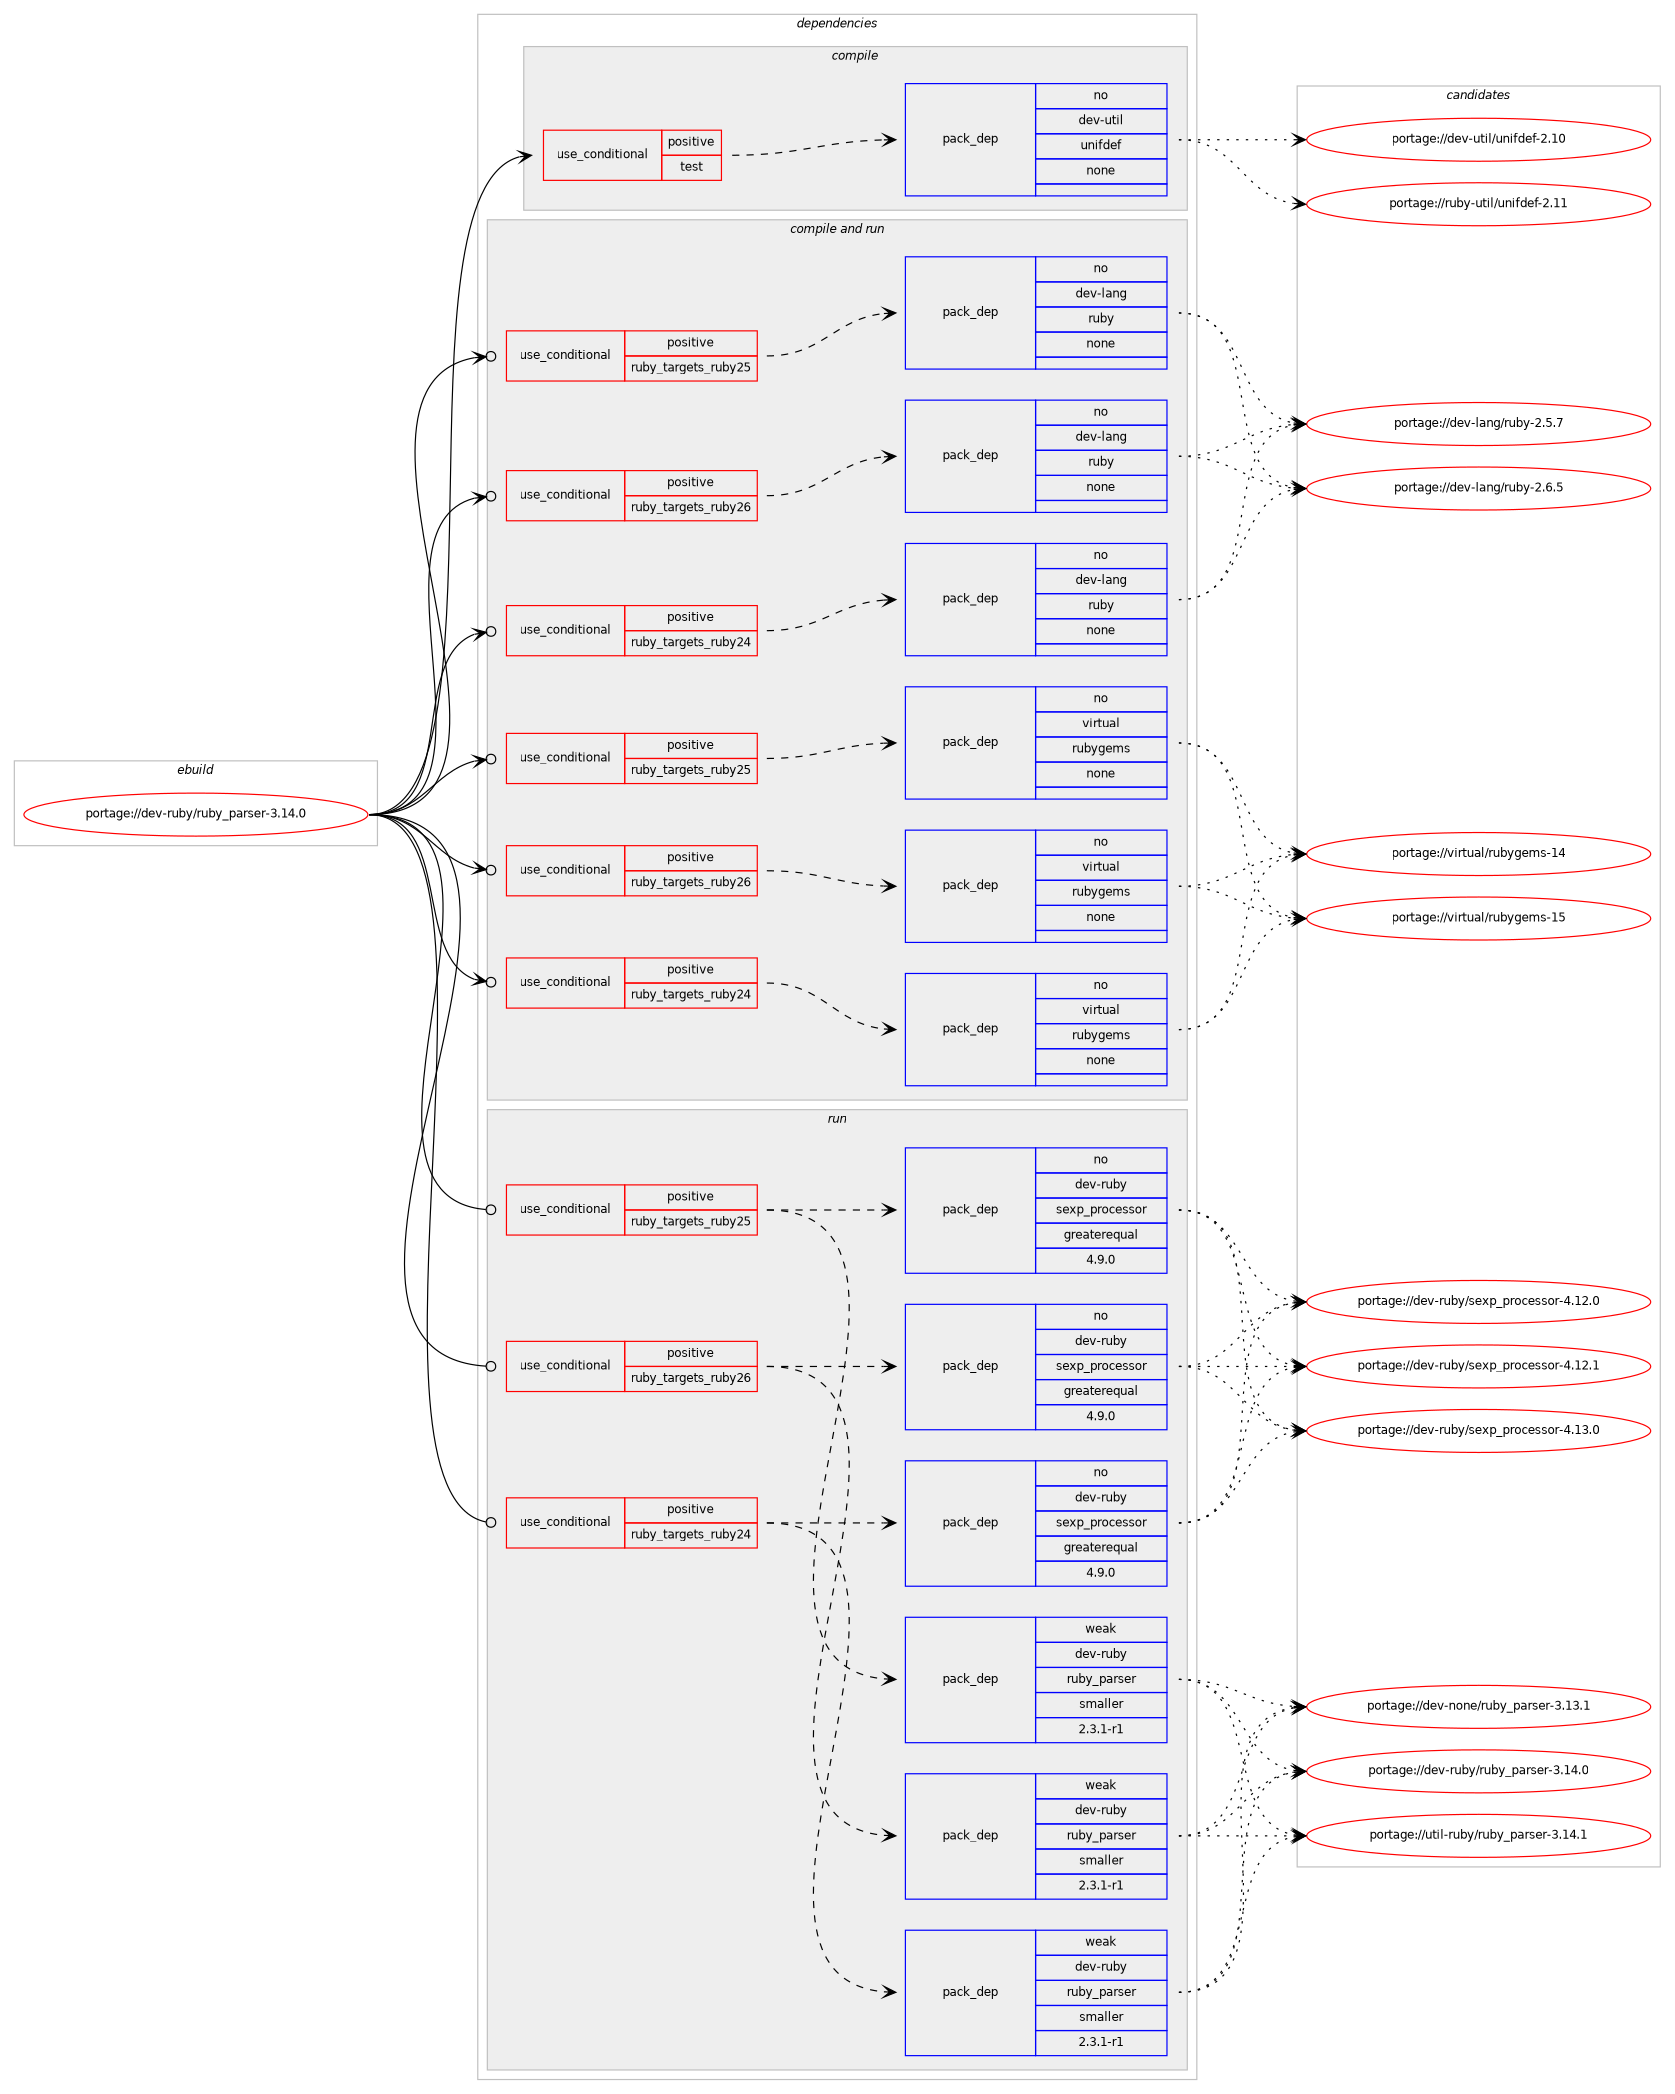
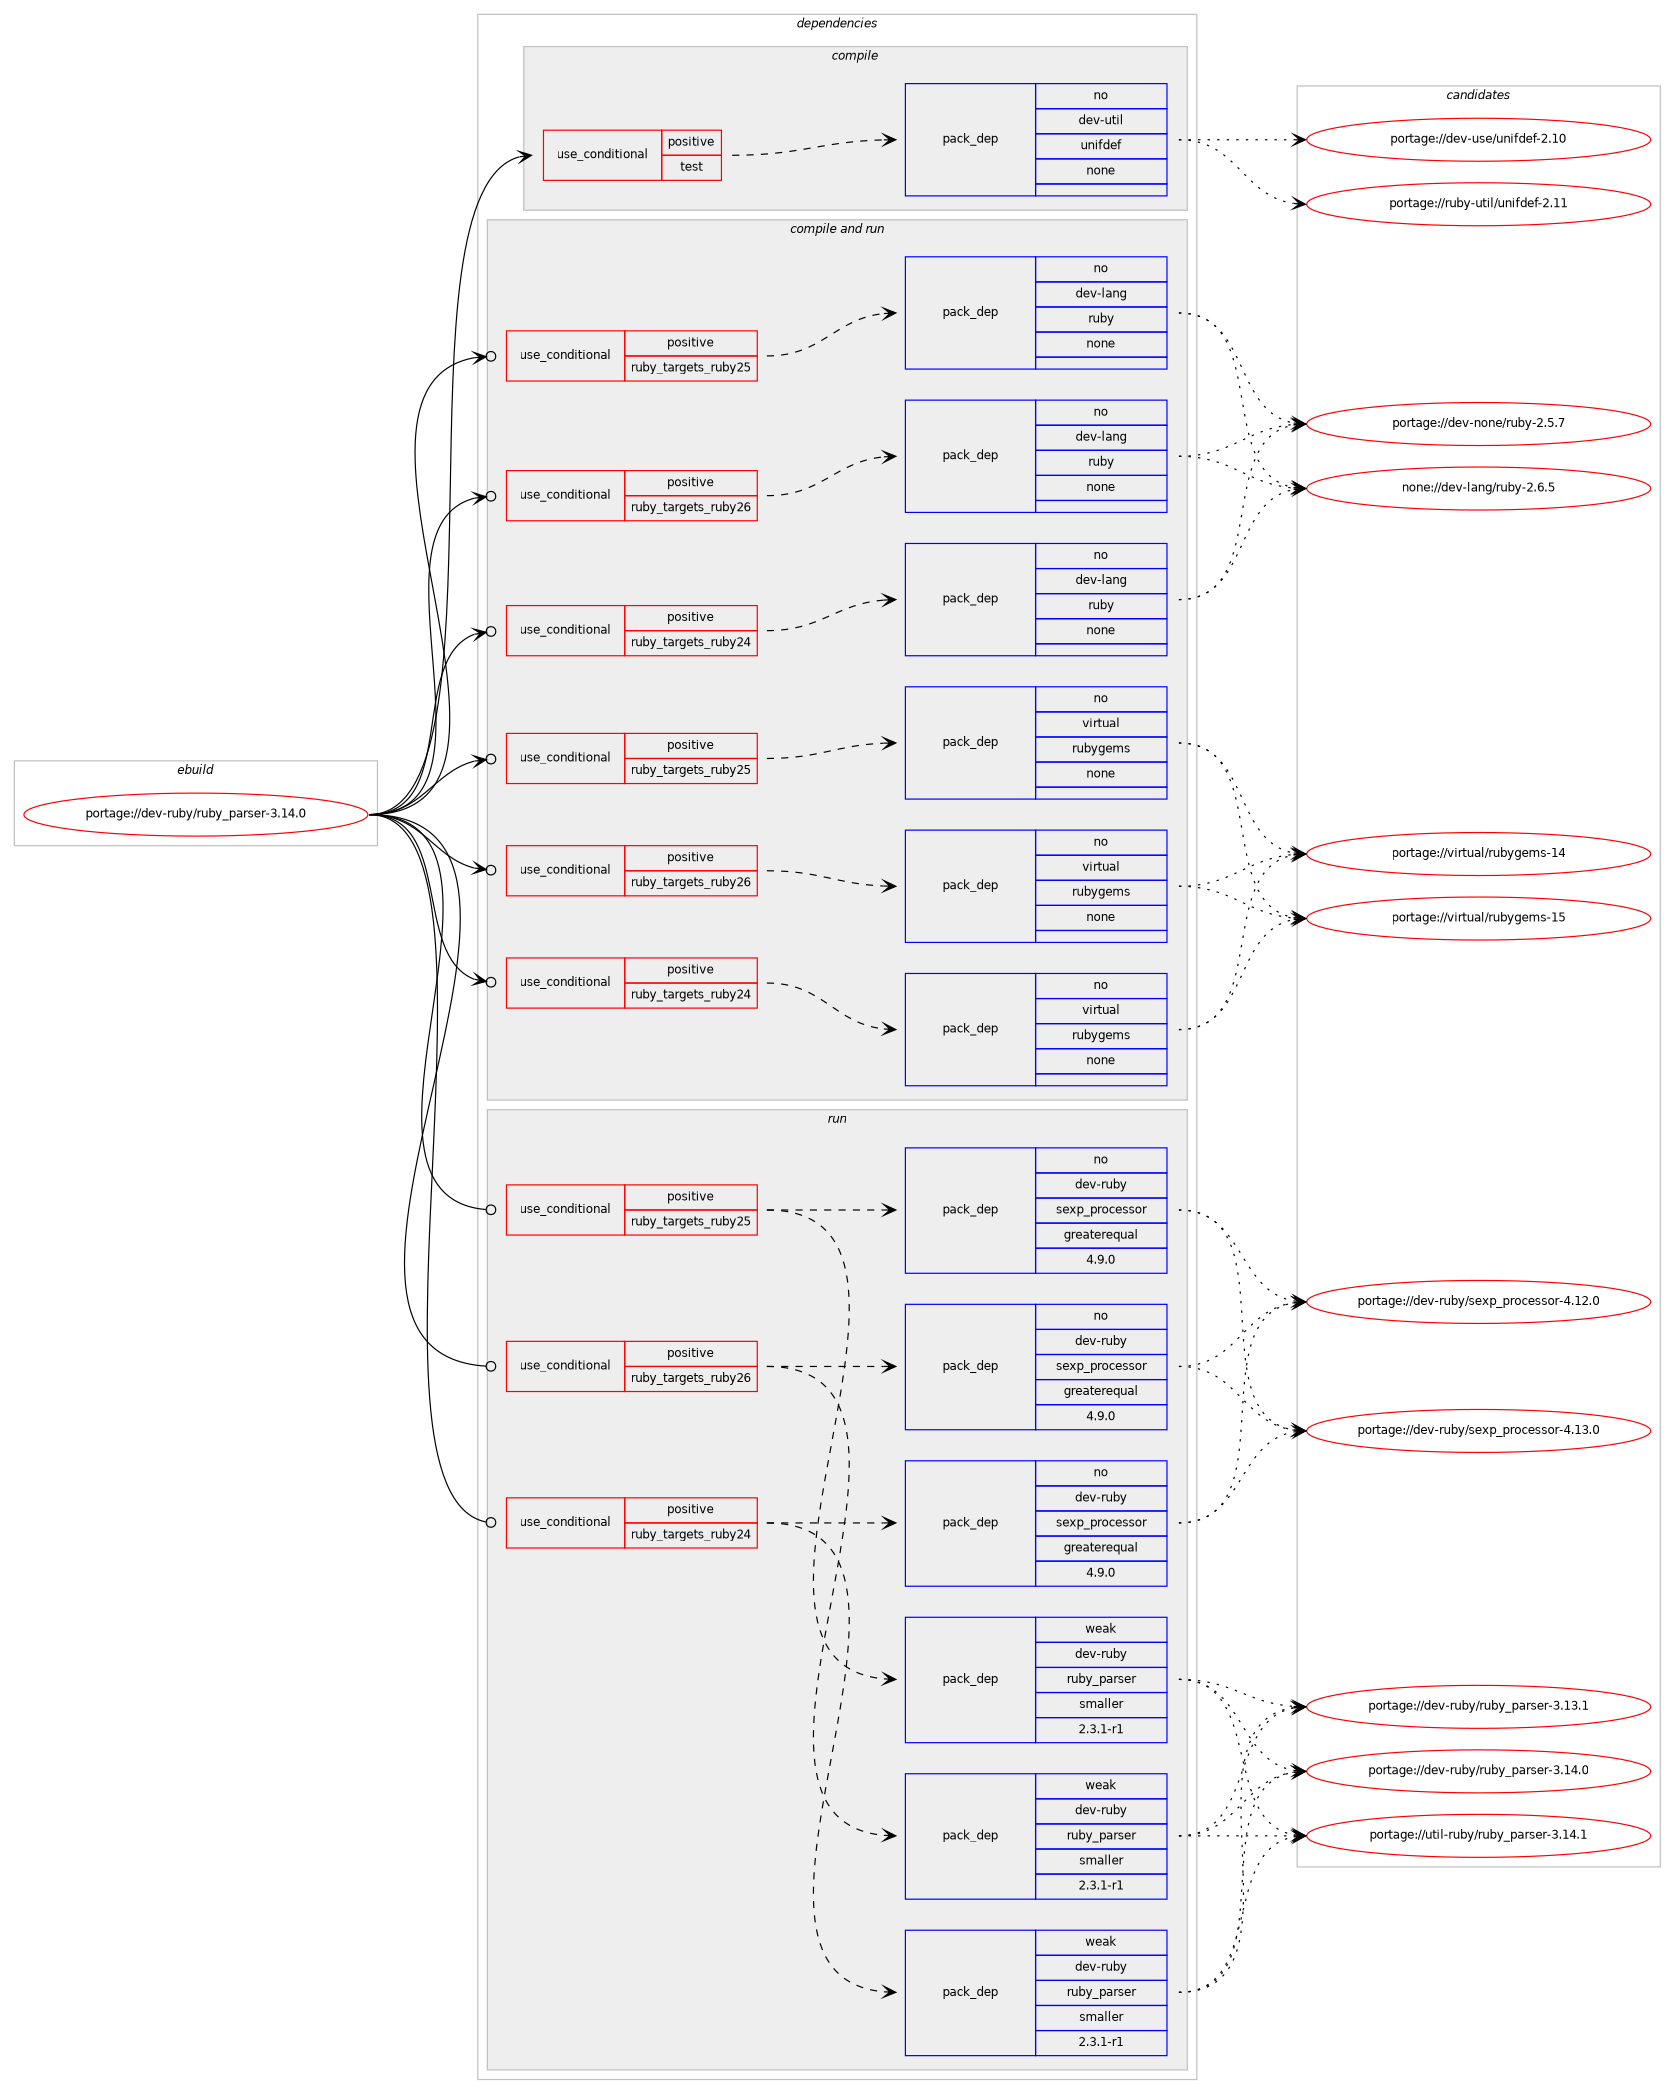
(1479, 140) -> (1479, 140)
(1479, 424) -> (1479, 424)
(1479, 489) -> (1479, 489)
(1479, 1366) -> none
(1479, 1707) -> (1479, 1707)
